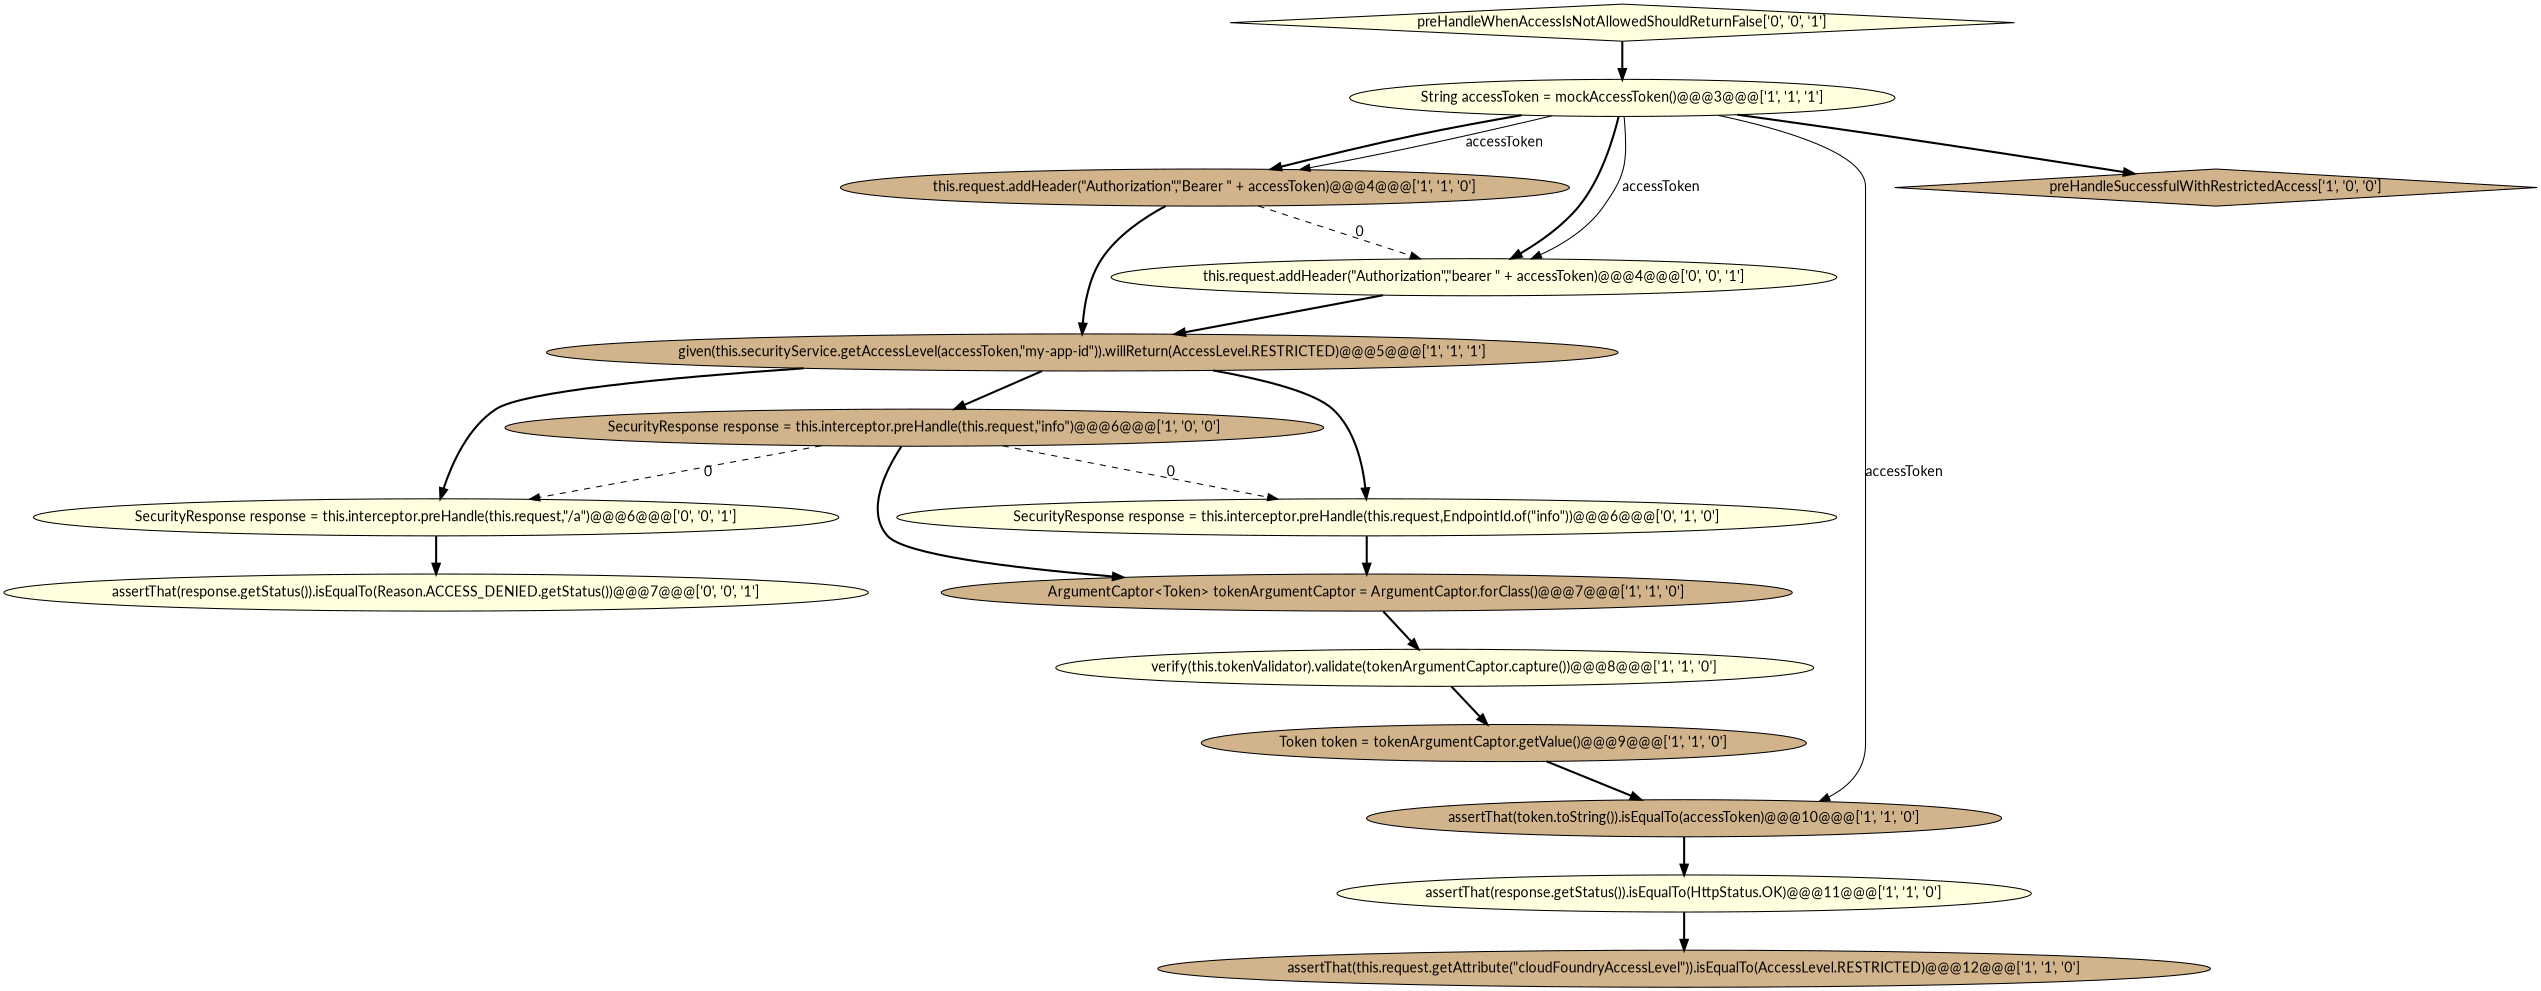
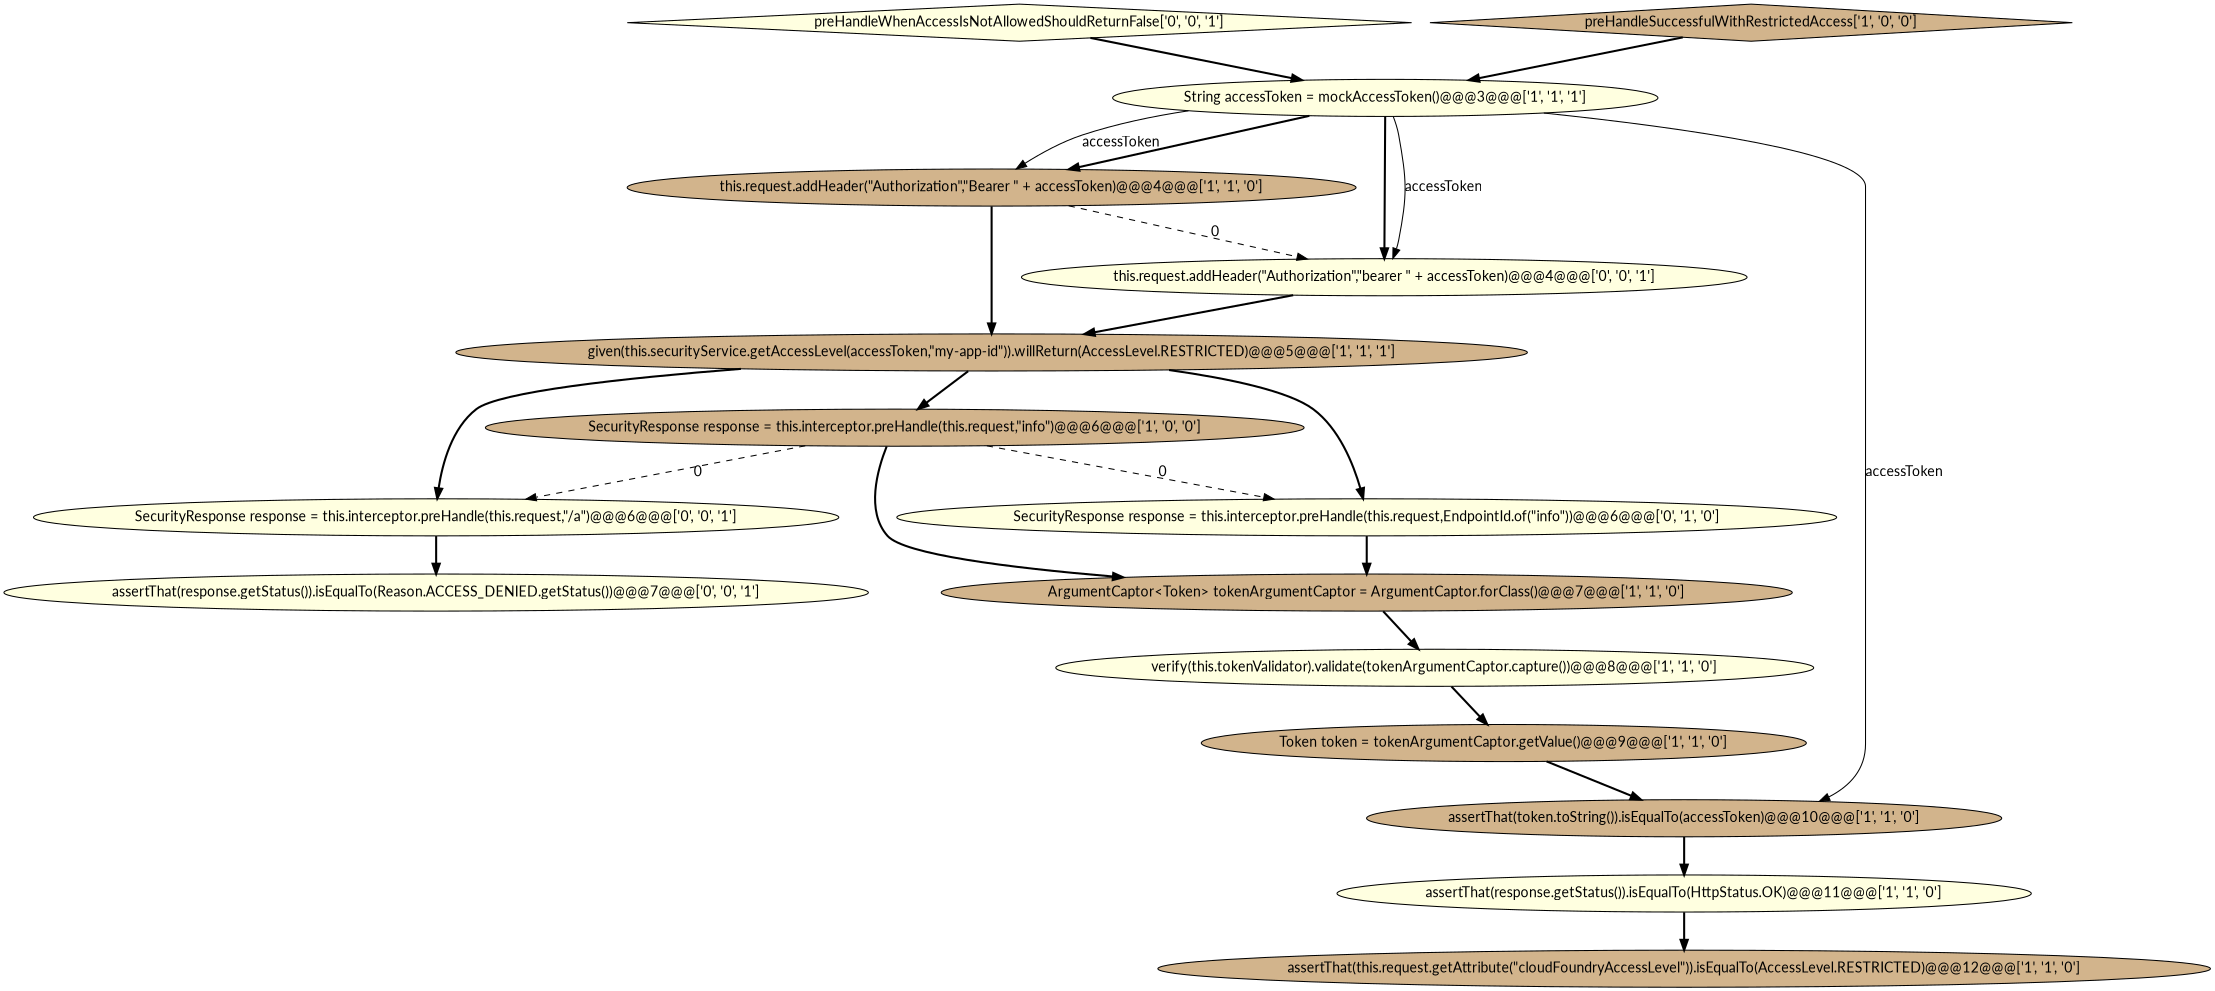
(1931, 143) -> (1581, 58)
